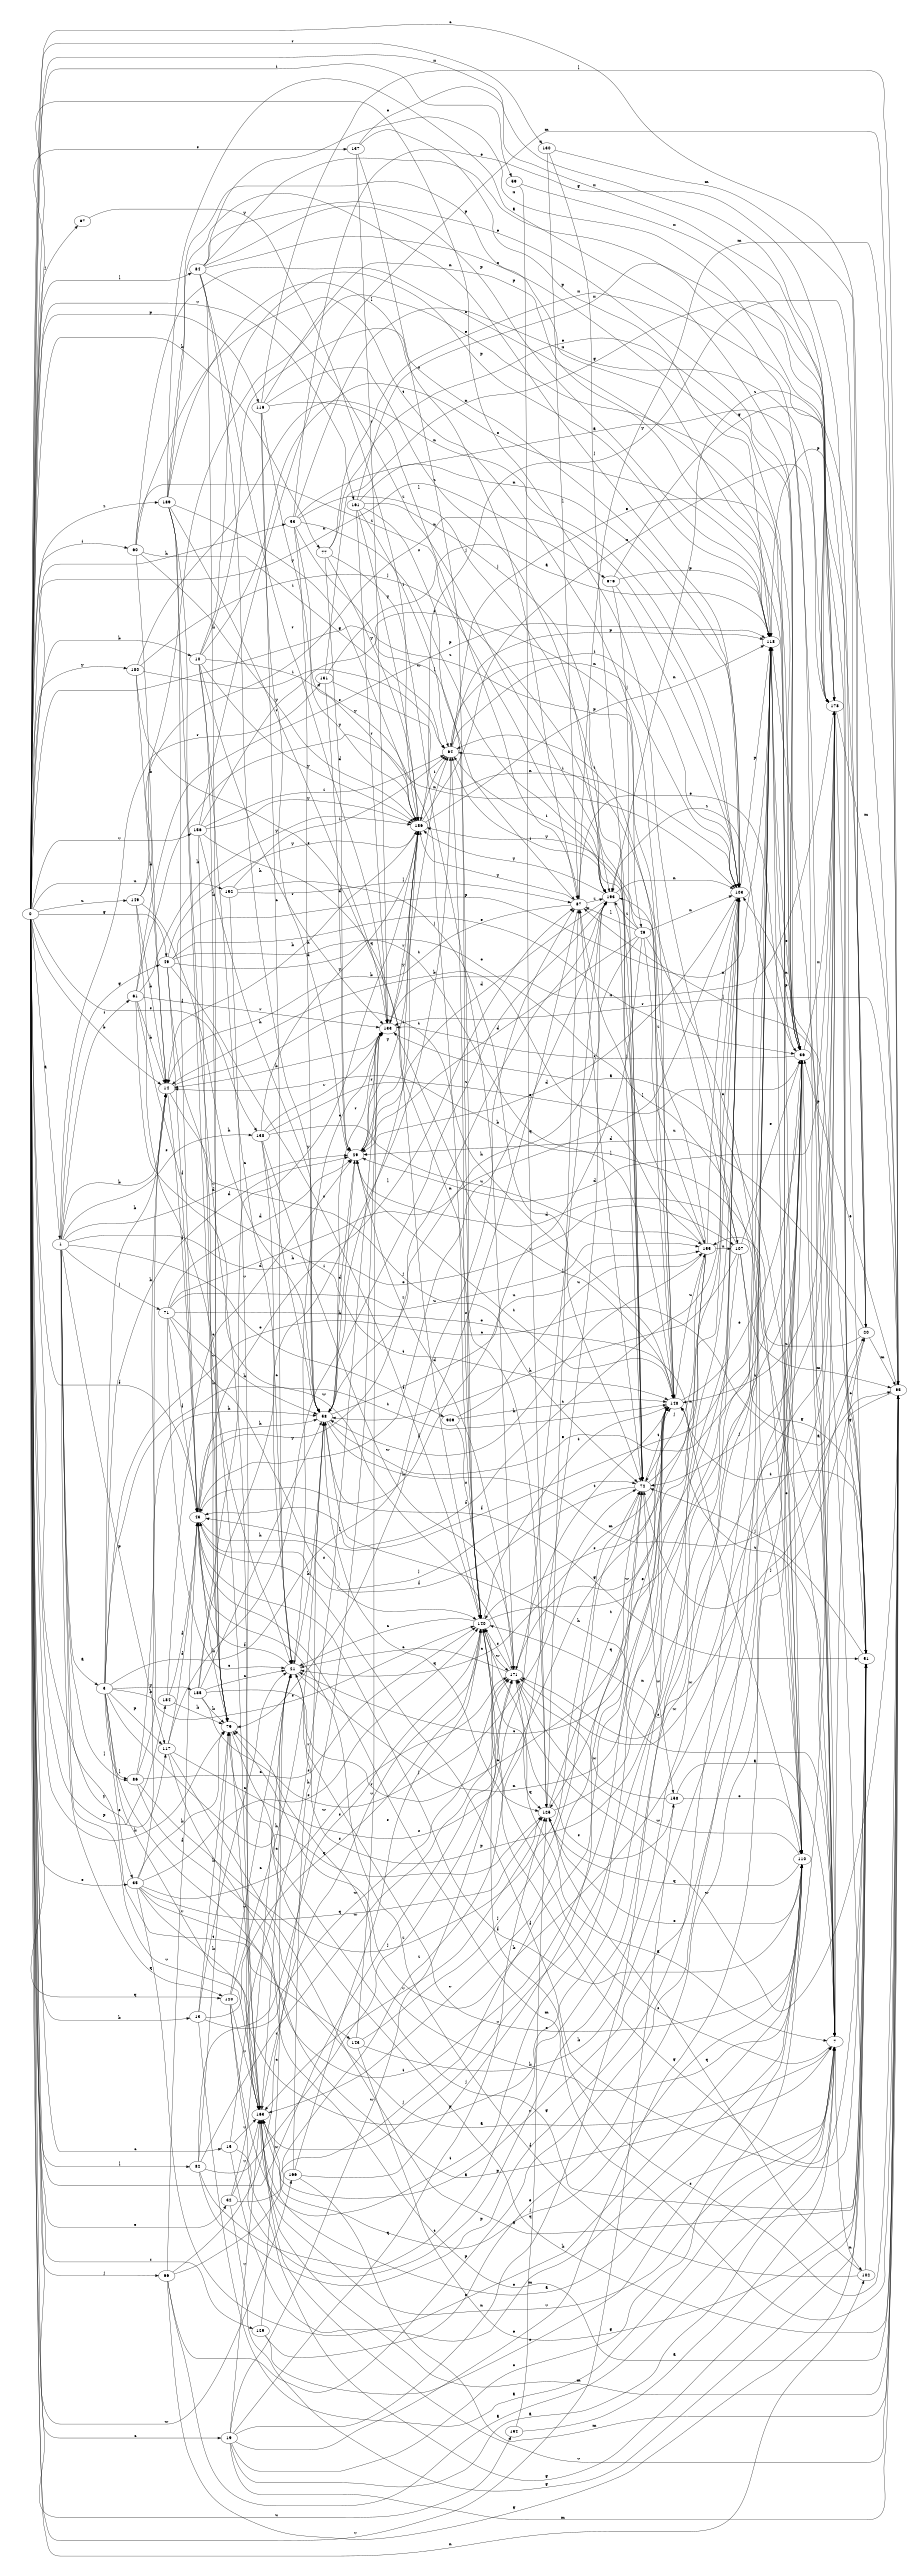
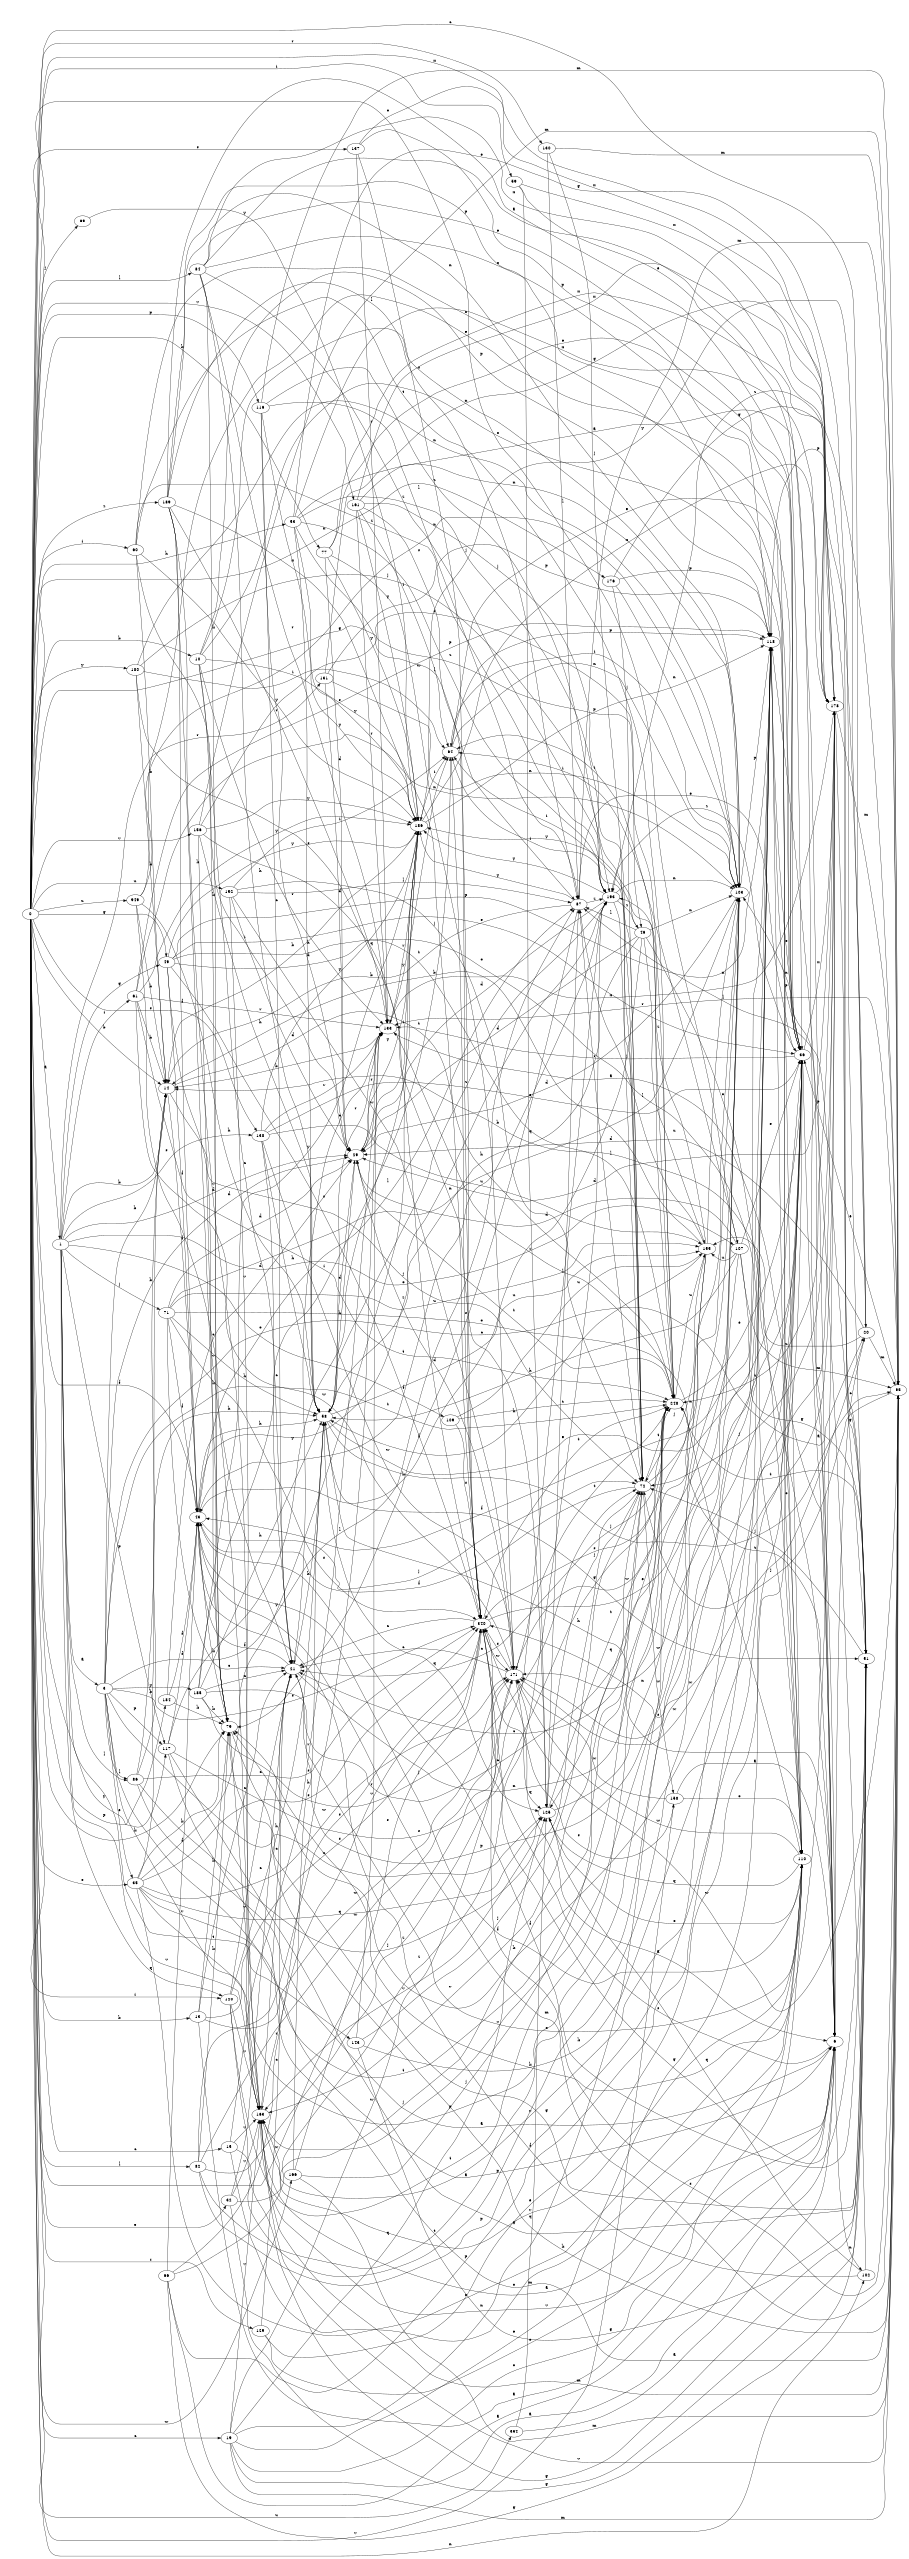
(579, 68) -> (579, 68)
(83, 221) -> (83, 221)
(514, 326) -> none
(547, 339) -> none
none -> (794, 550)
(293, 560) -> (293, 560)
(547, 565) -> (547, 565)
(611, 581) -> (611, 581)
(314, 612) -> (224, 909)
(856, 639) -> (884, 304)
(293, 760) -> (355, 1383)
(323, 792) -> none
(135, 900) -> (135, 900)
(627, 918) -> (627, 909)
none -> (280, 1028)
(723, 1249) -> (723, 1260)
none -> (431, 1259)
(621, 1358) -> none
(675, 1404) -> (675, 1404)
(450, 1420) -> (450, 1420)
none -> (753, 1439)
(611, 1526) -> (611, 1526)
(482, 1624) -> (482, 1624)
none -> (567, 1641)
(34, 1650) -> none
(324, 1853) -> (324, 1853)
(135, 1995) -> (135, 1995)
(835, 2042) -> (835, 2042)
(530, 2210) -> (530, 2210)
(514, 2432) -> (514, 2432)
